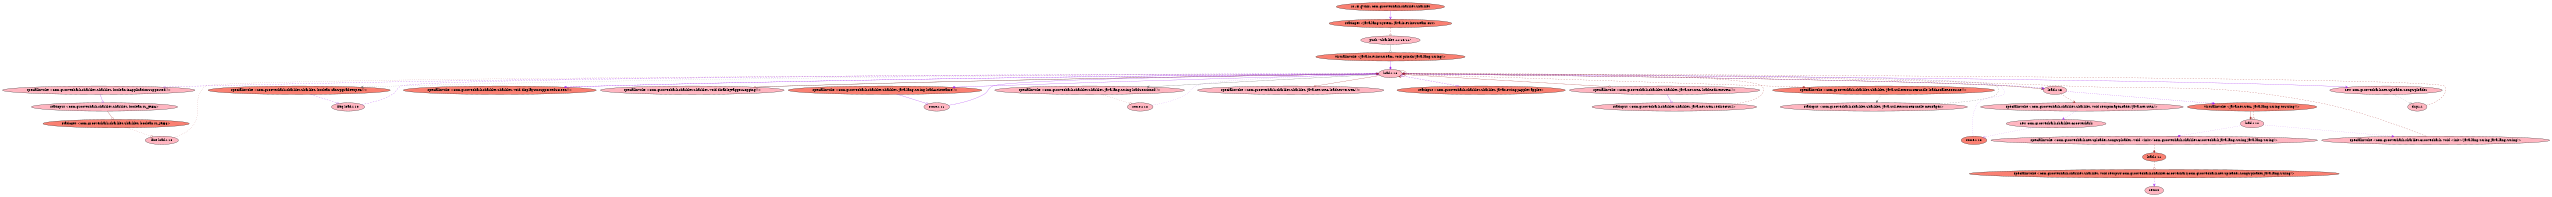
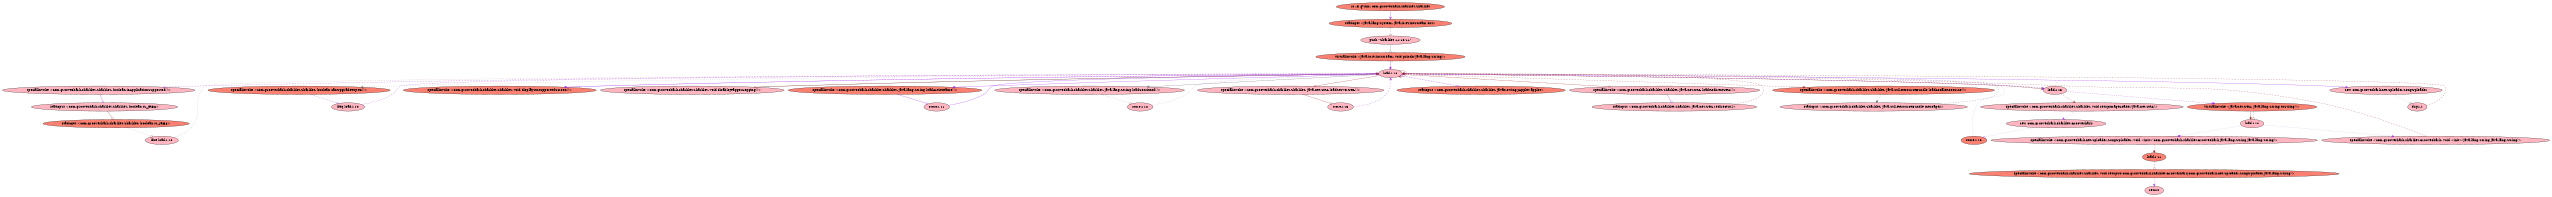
none -> (1341, 107)
